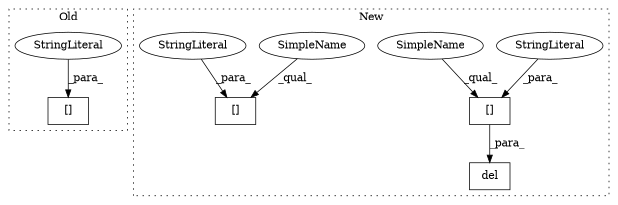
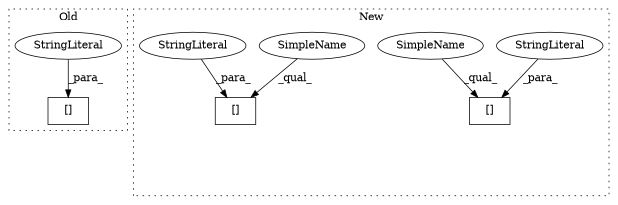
(490, 176) -> none
